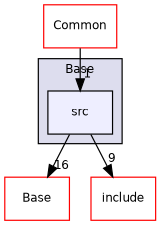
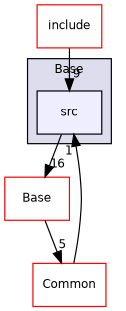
(99, 151) -> (69, 66)
none -> (51, 236)
